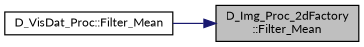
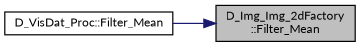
(287, 23) -> (286, 23)
